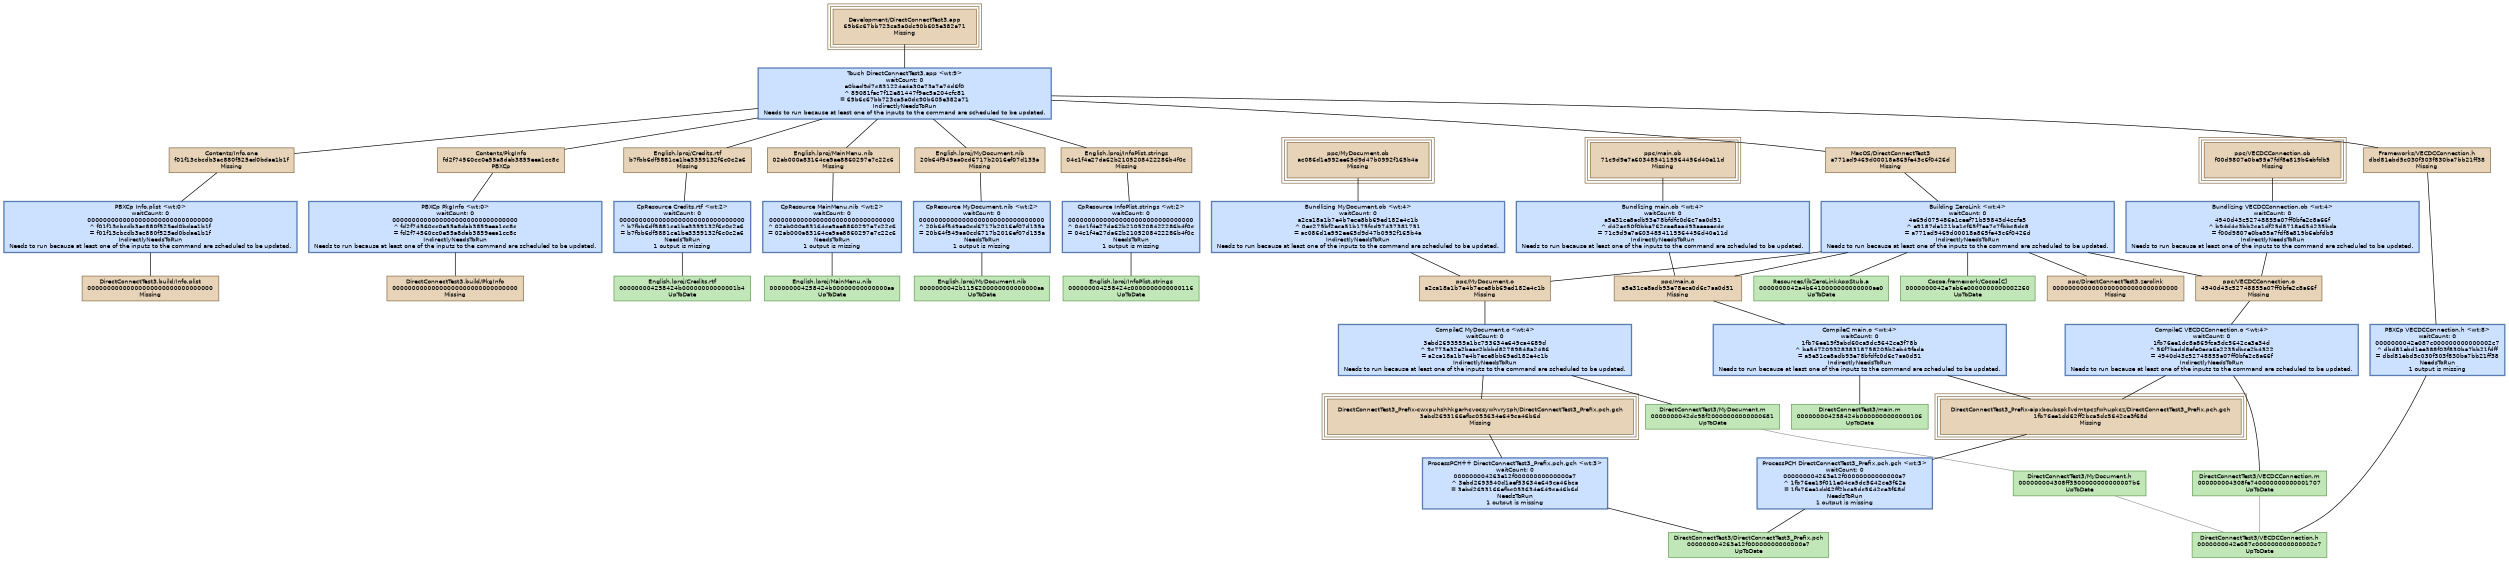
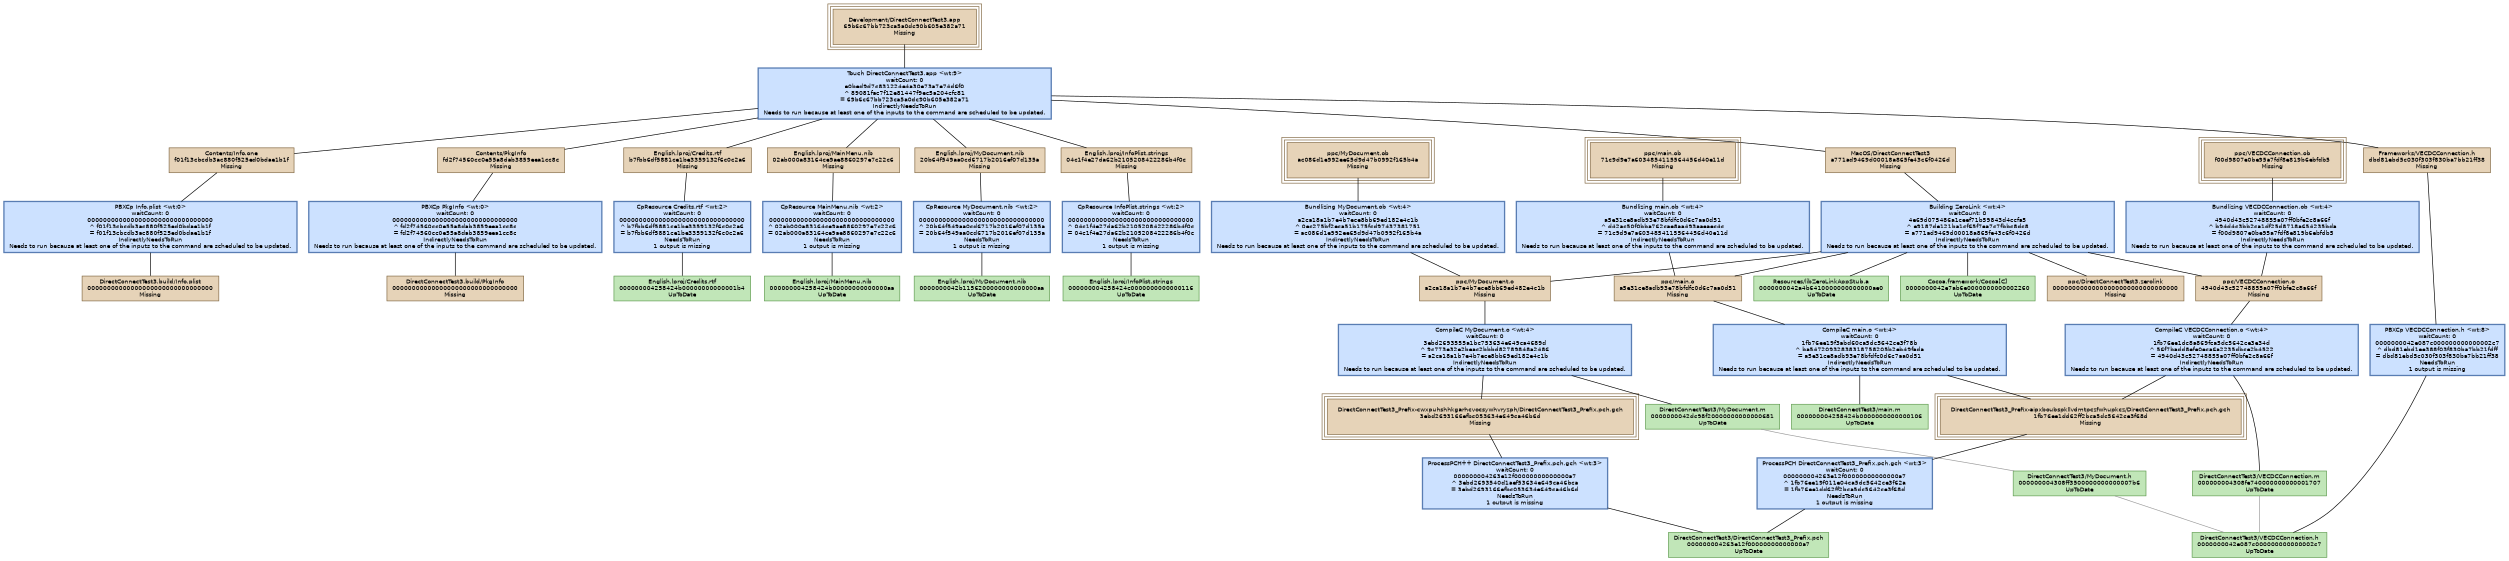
(501, 160) -> (501, 160)
(1485, 288) -> (1485, 288)
(1678, 288) -> (1678, 288)
